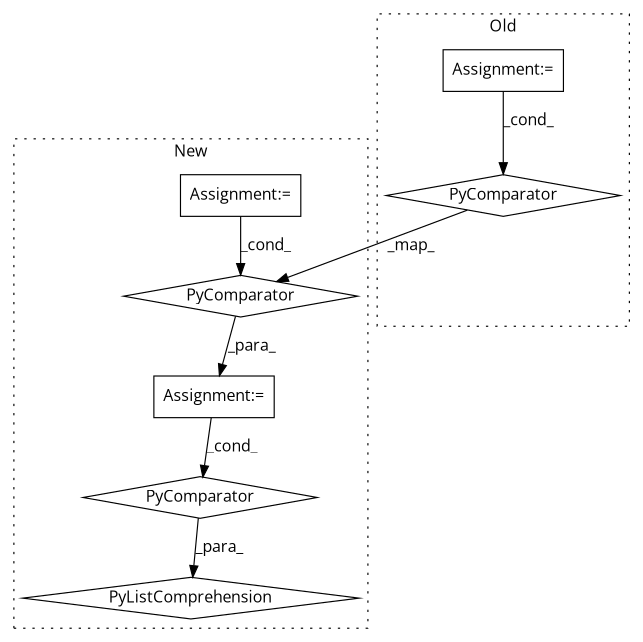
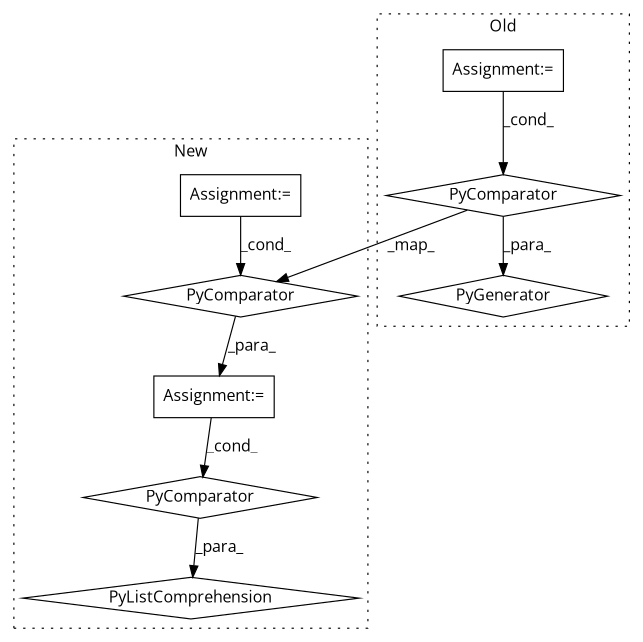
none -> (503, 296)
